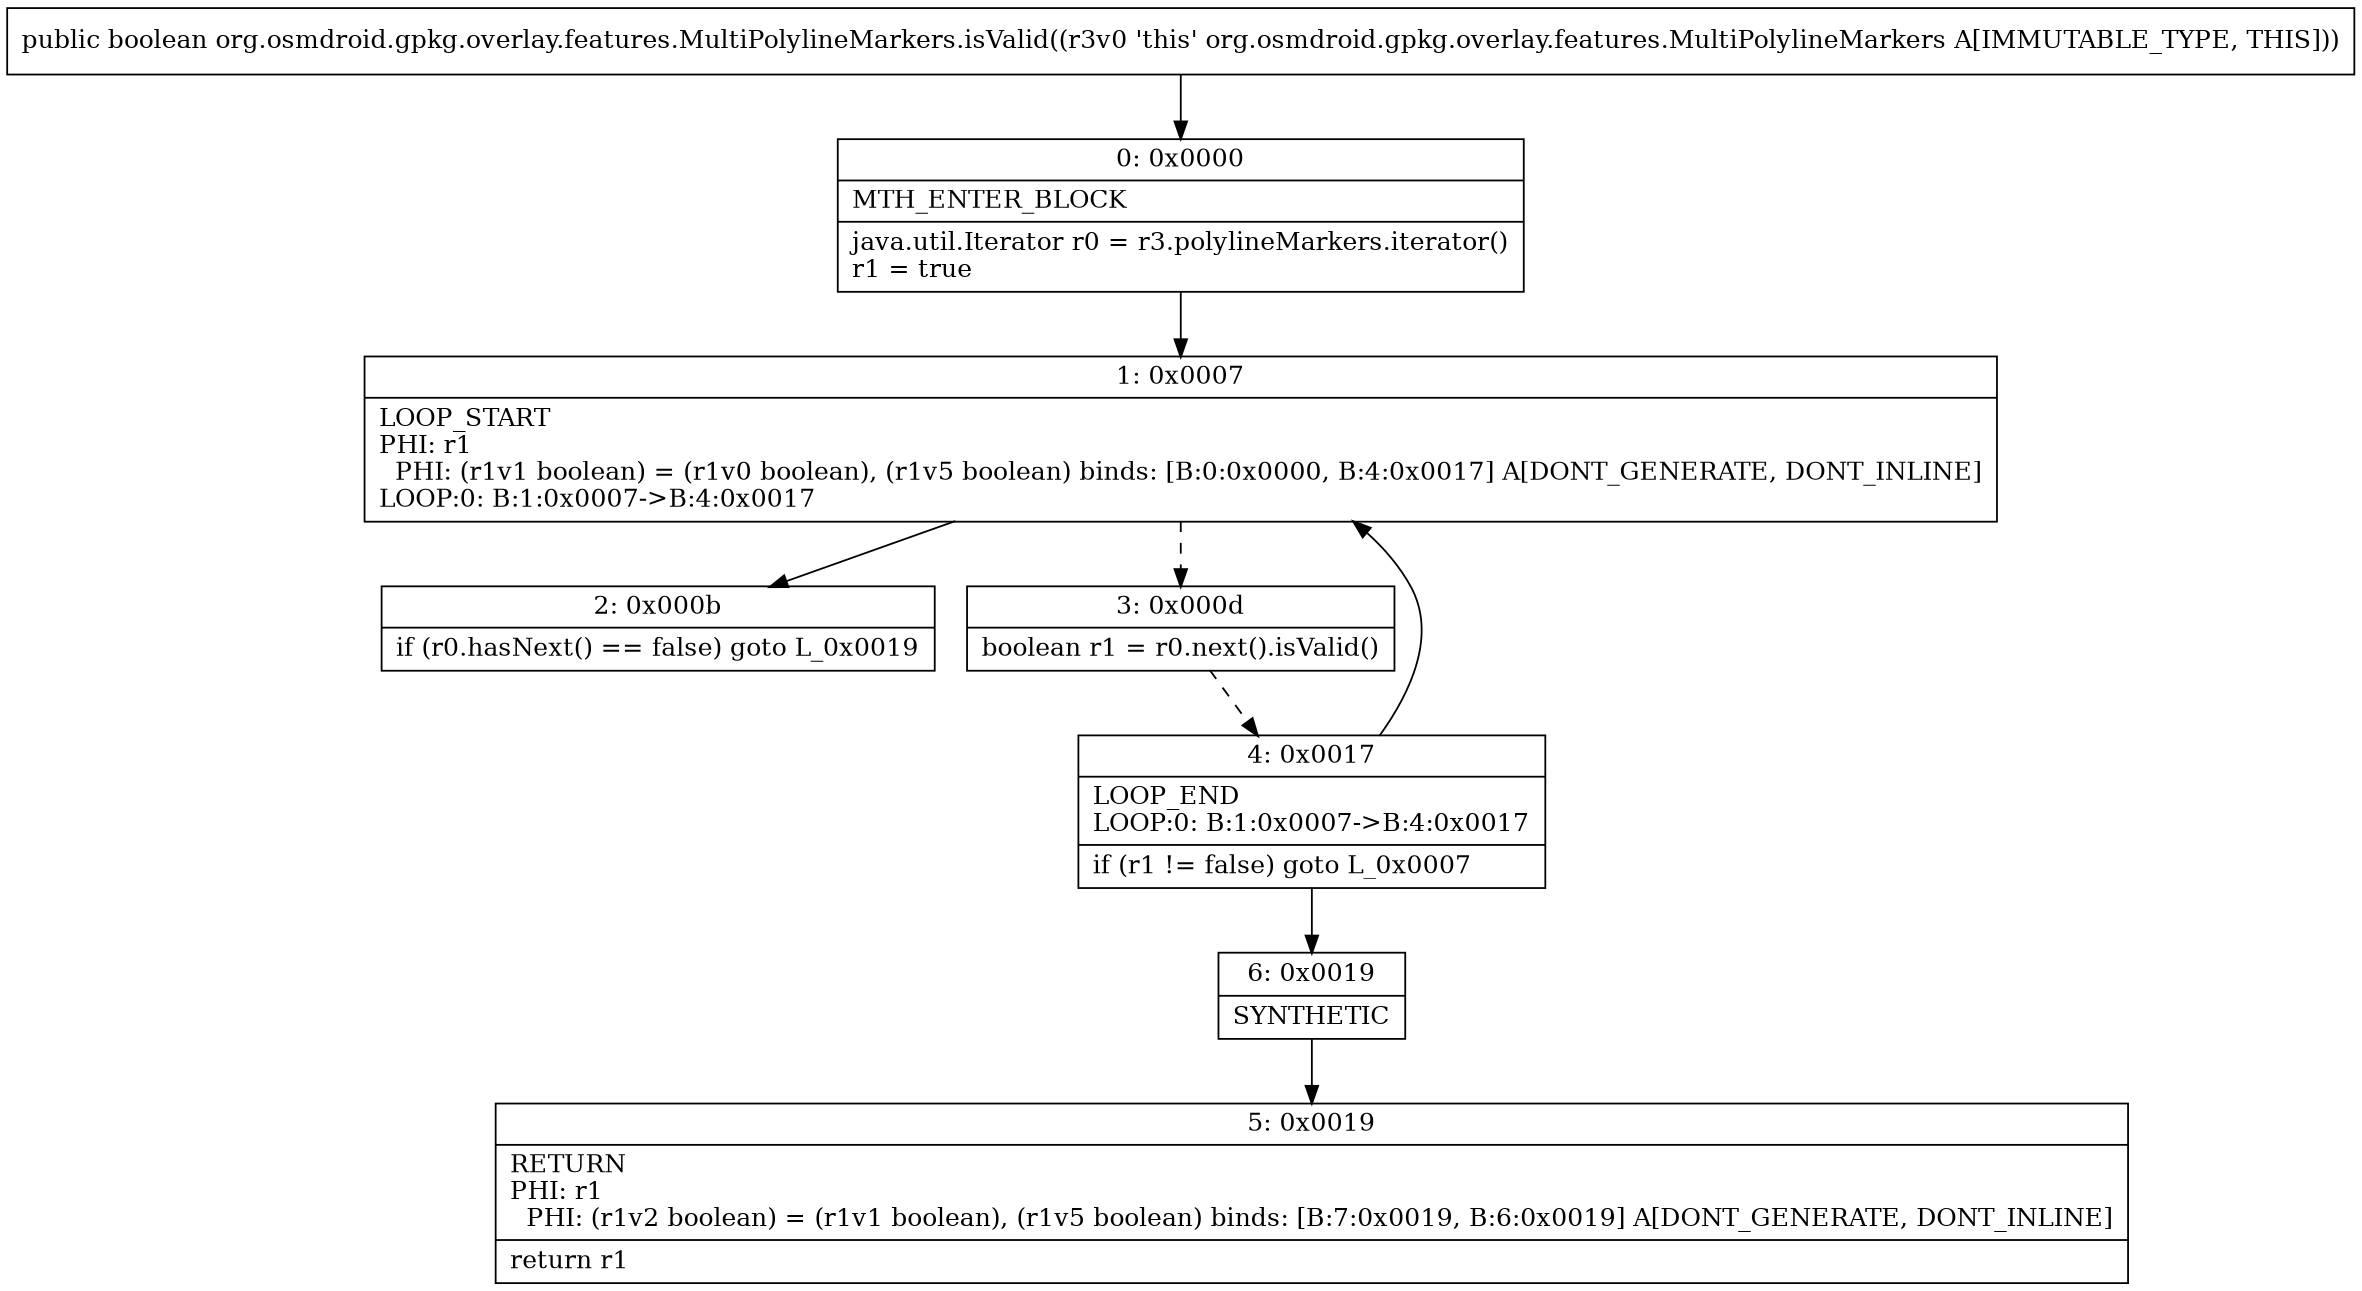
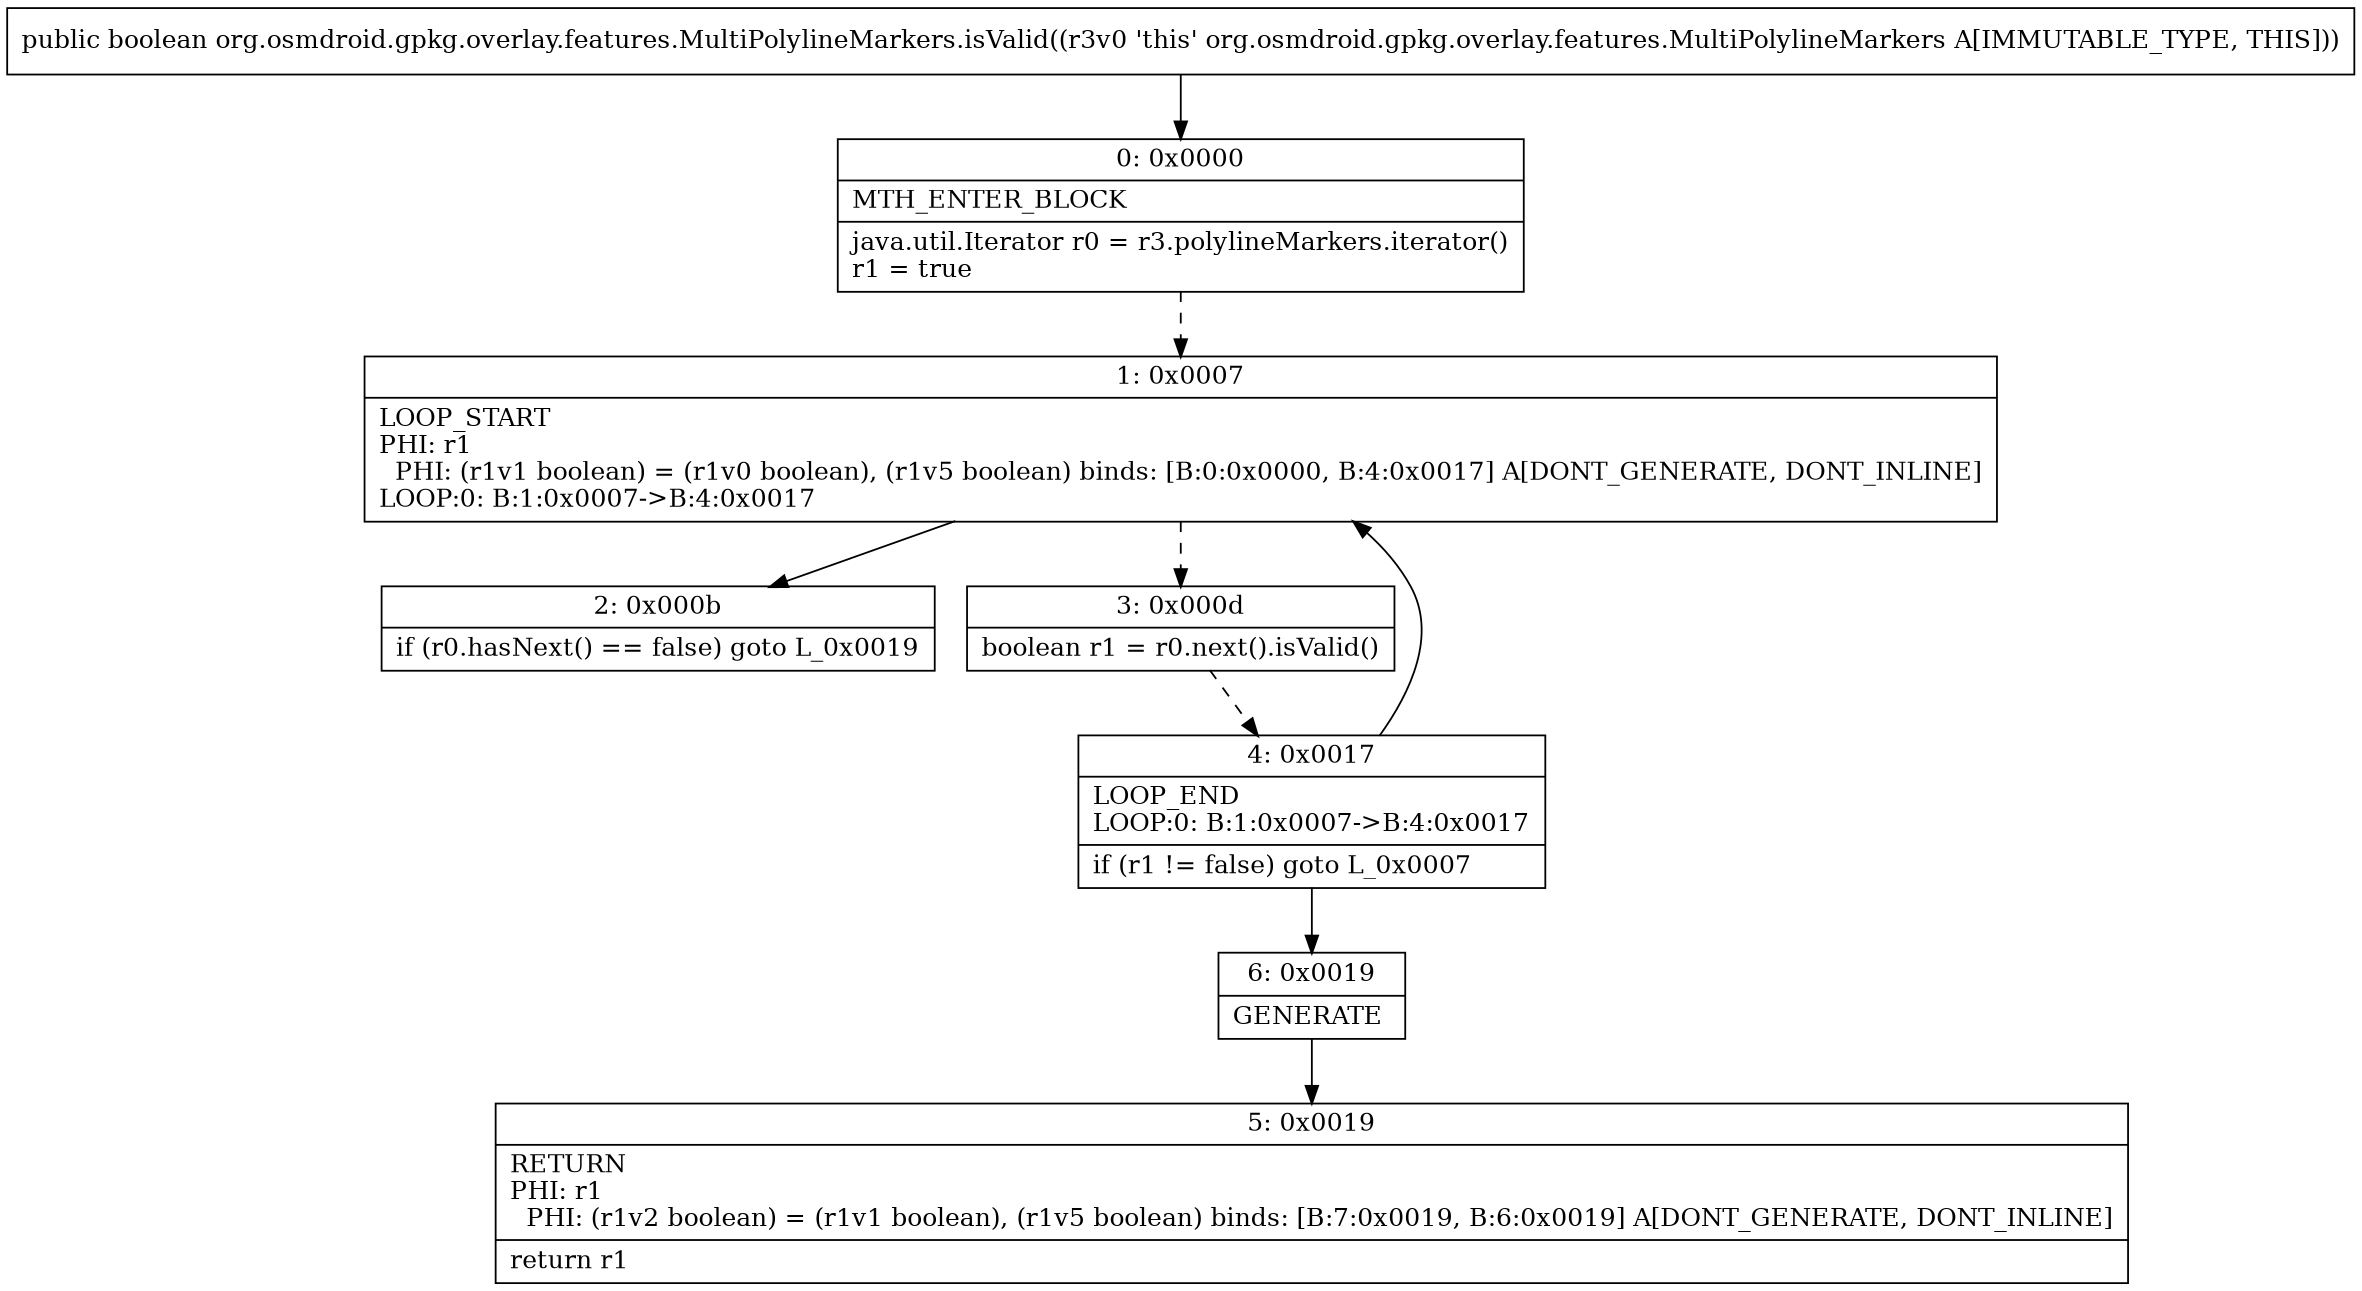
(1181, 315) -> (1181, 315)
(1312, 1016) -> (1308, 1016)
